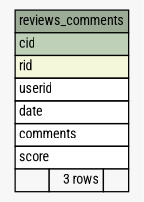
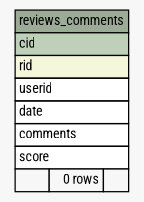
(81, 180) -> (81, 180)
